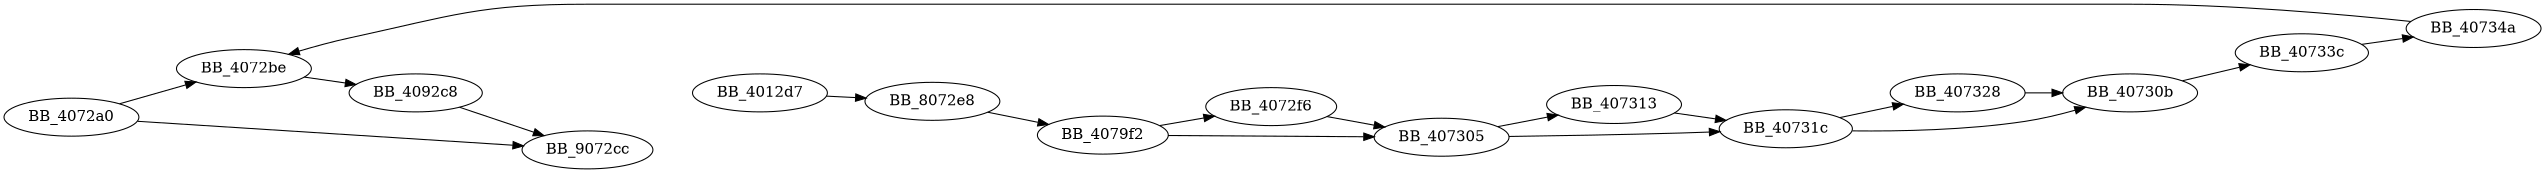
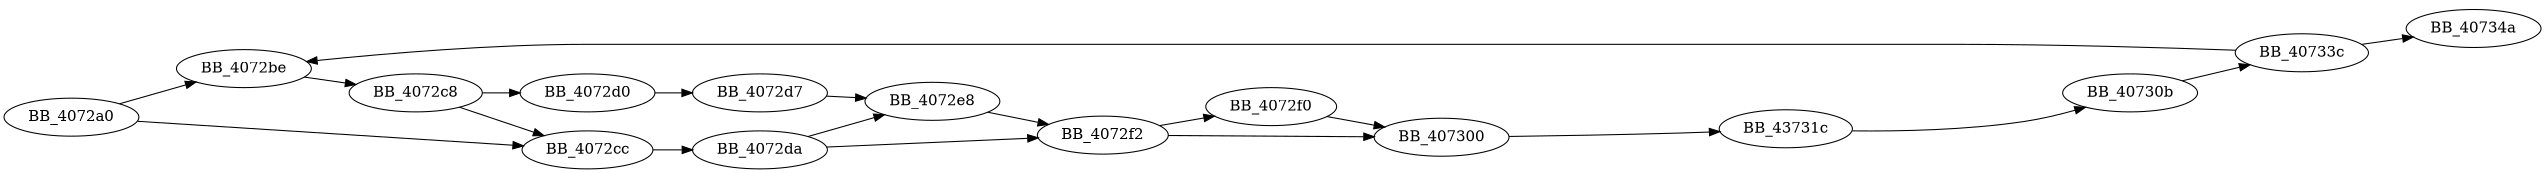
(1353, 4) -> (1276, 44)
(416, 93) -> (416, 93)
none -> (587, 93)
(760, 93) -> (760, 93)
(1958, 93) -> none
(932, 101) -> (932, 101)
(1614, 104) -> none
(1271, 107) -> (1271, 107)
(1786, 129) -> (1786, 129)
(1103, 135) -> (1103, 135)
(1442, 137) -> (1442, 137)
(587, 150) -> (587, 150)
none -> (760, 150)
